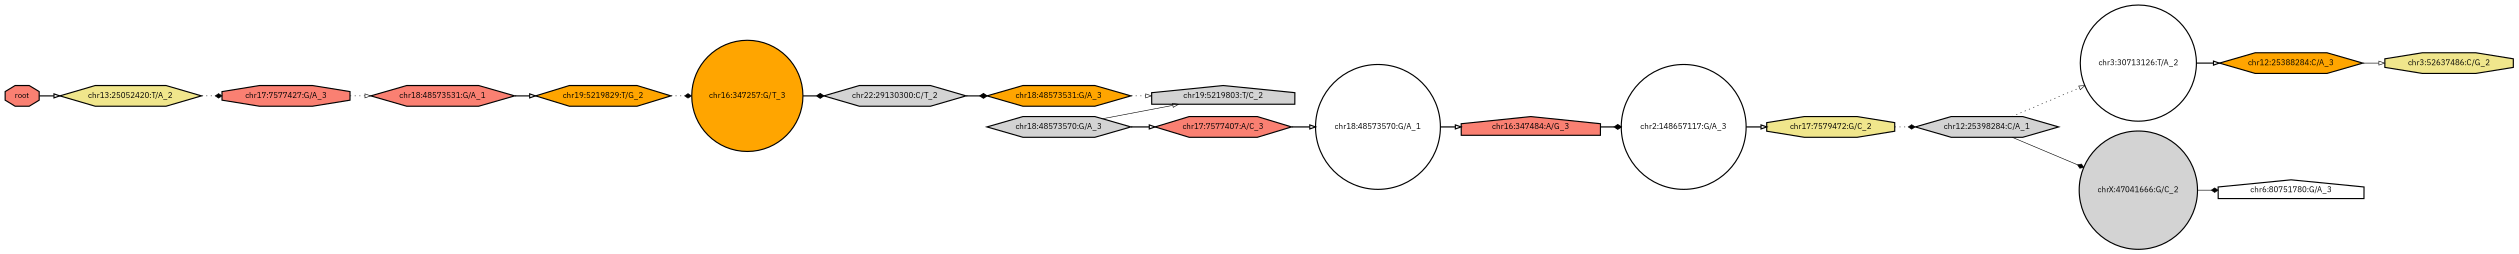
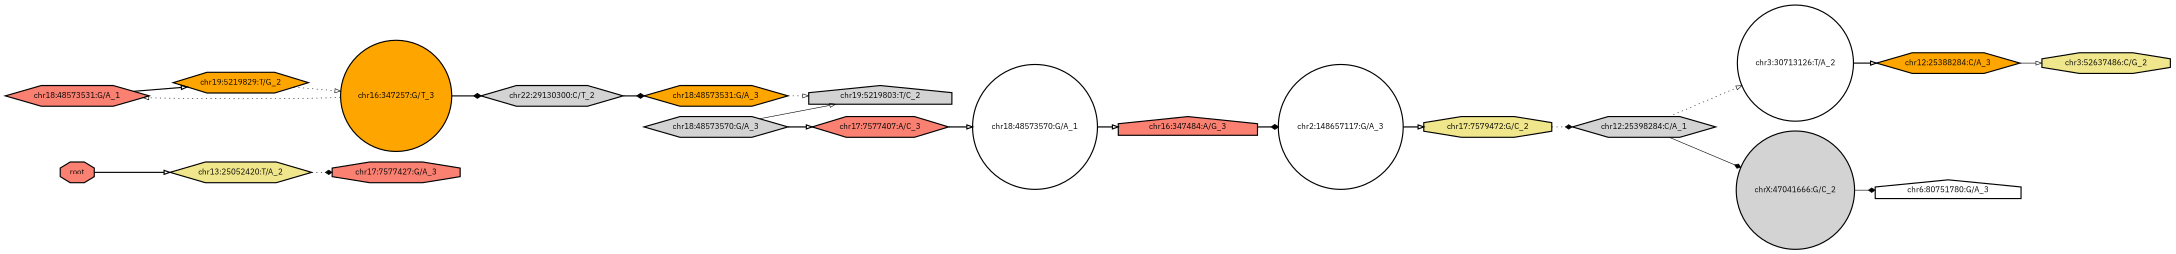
(357, 96) -> (245, 99)
(678, 96) -> (314, 89)
